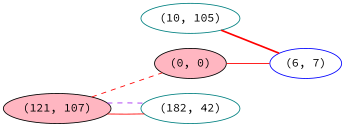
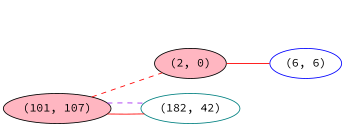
(190, 18) -> none
(190, 63) -> (190, 63)
(306, 63) -> (306, 63)
(57, 109) -> (57, 109)
